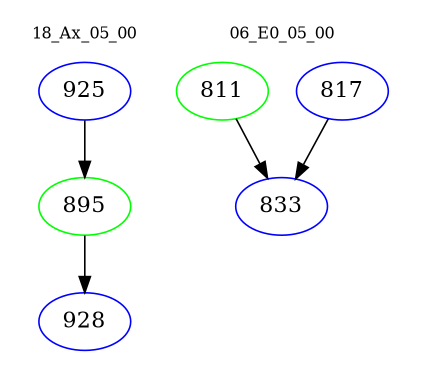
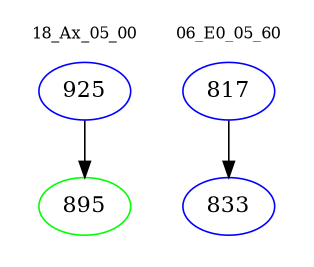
(282, 34) -> (229, 34)
(222, 91) -> none
(85, 322) -> none
